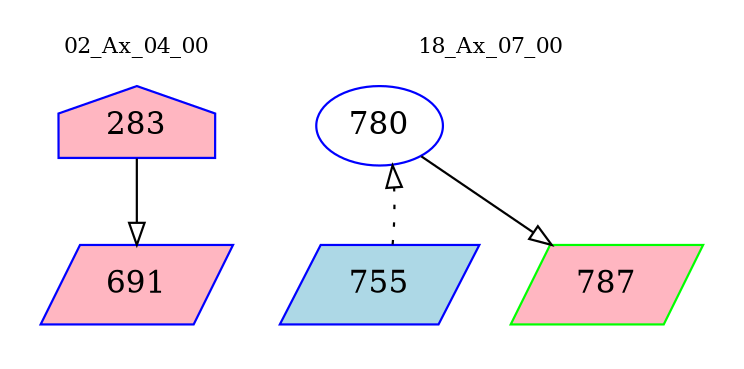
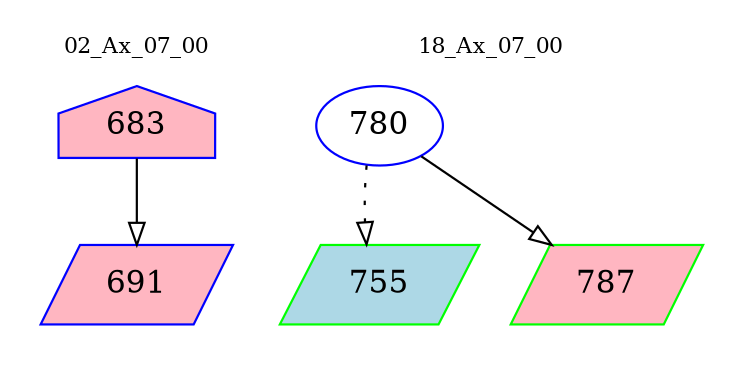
(137, 47) -> (137, 47)
(137, 126) -> (137, 126)
(394, 216) -> (365, 194)
(380, 285) -> (380, 285)
